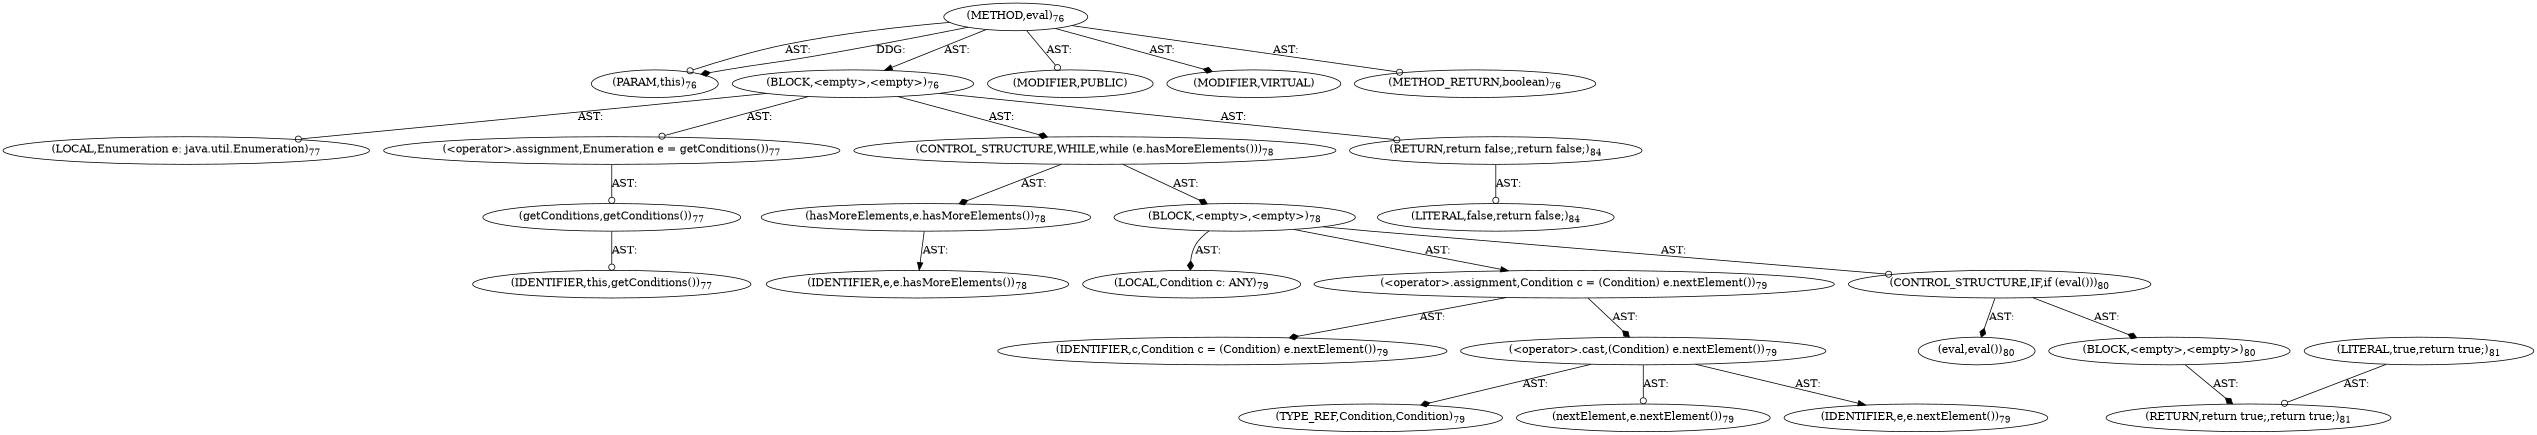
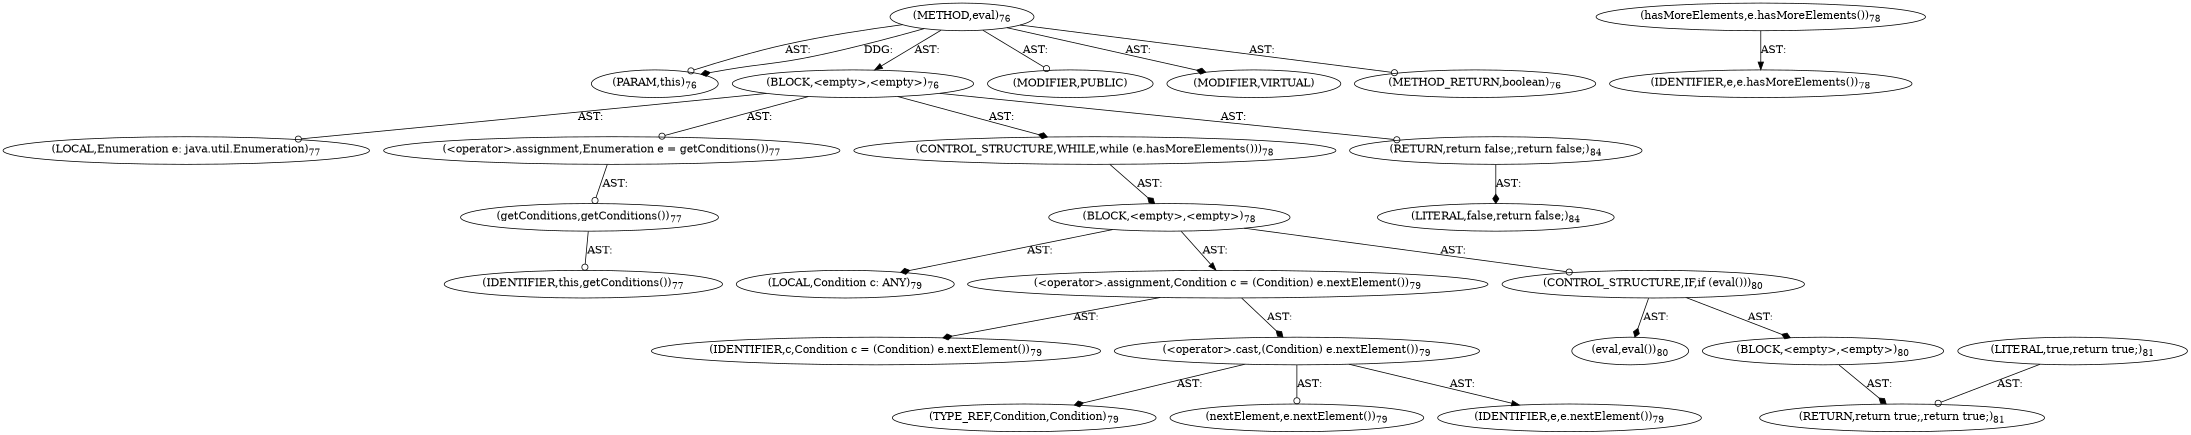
(1496, 181) -> (1496, 179)
(1015, 182) -> none
